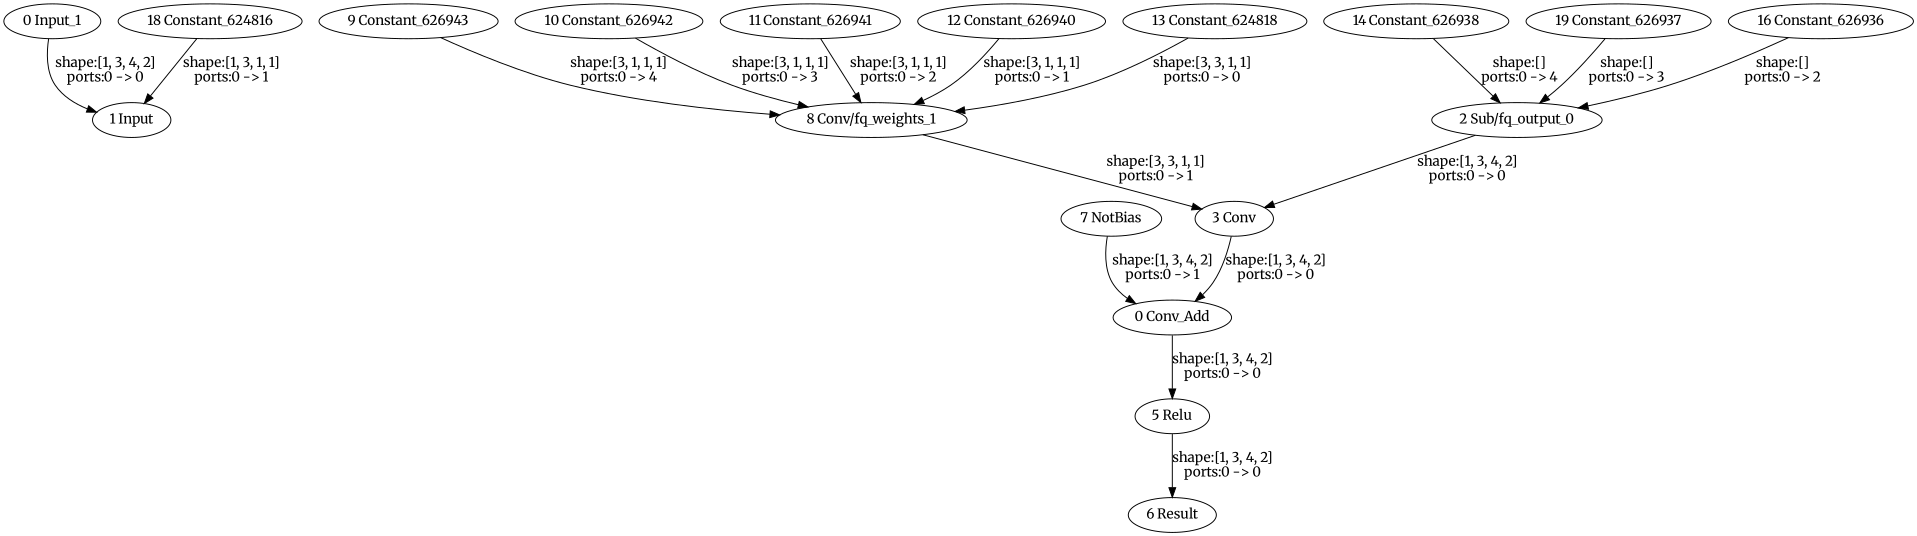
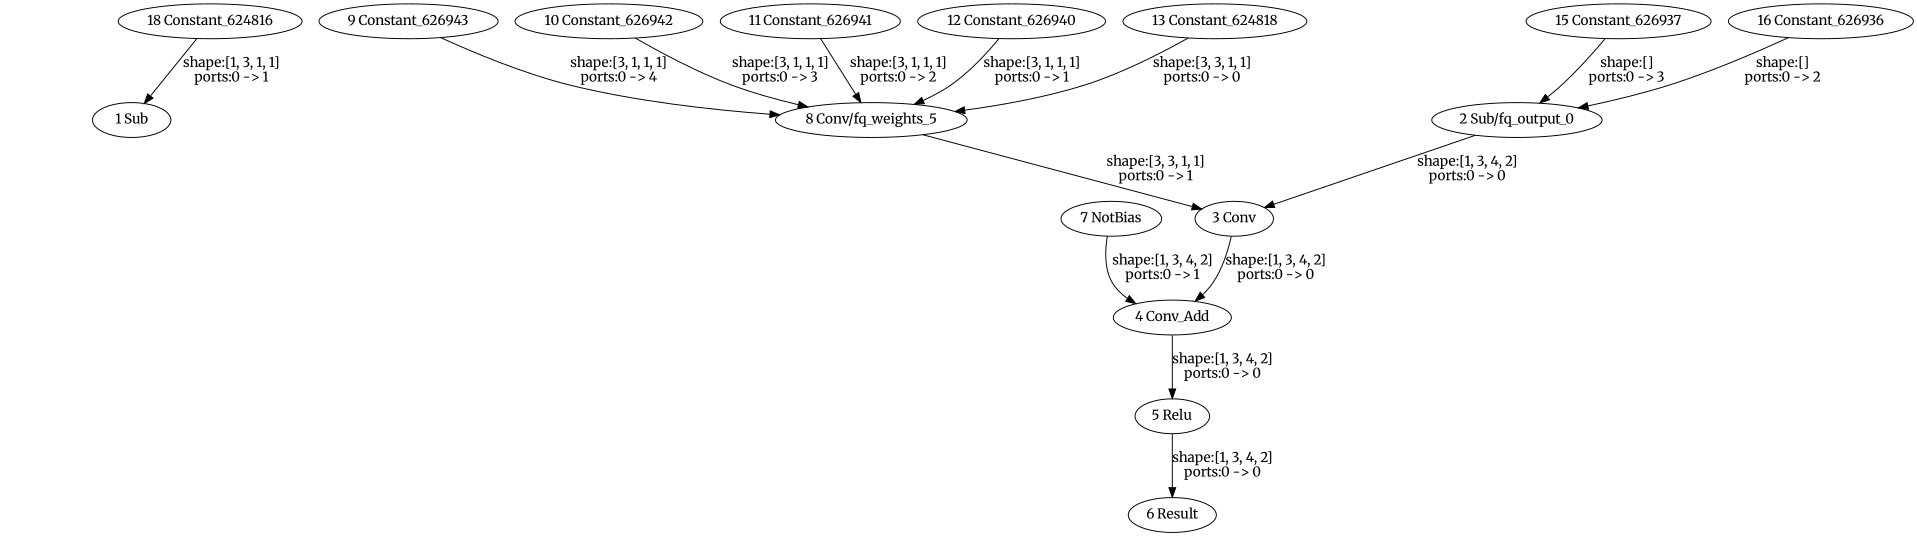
(52, 21) -> none
(1416, 21) -> none
(1619, 21) -> (1619, 21)
(132, 120) -> (132, 120)
(871, 120) -> (871, 120)
(1172, 318) -> (1172, 318)
